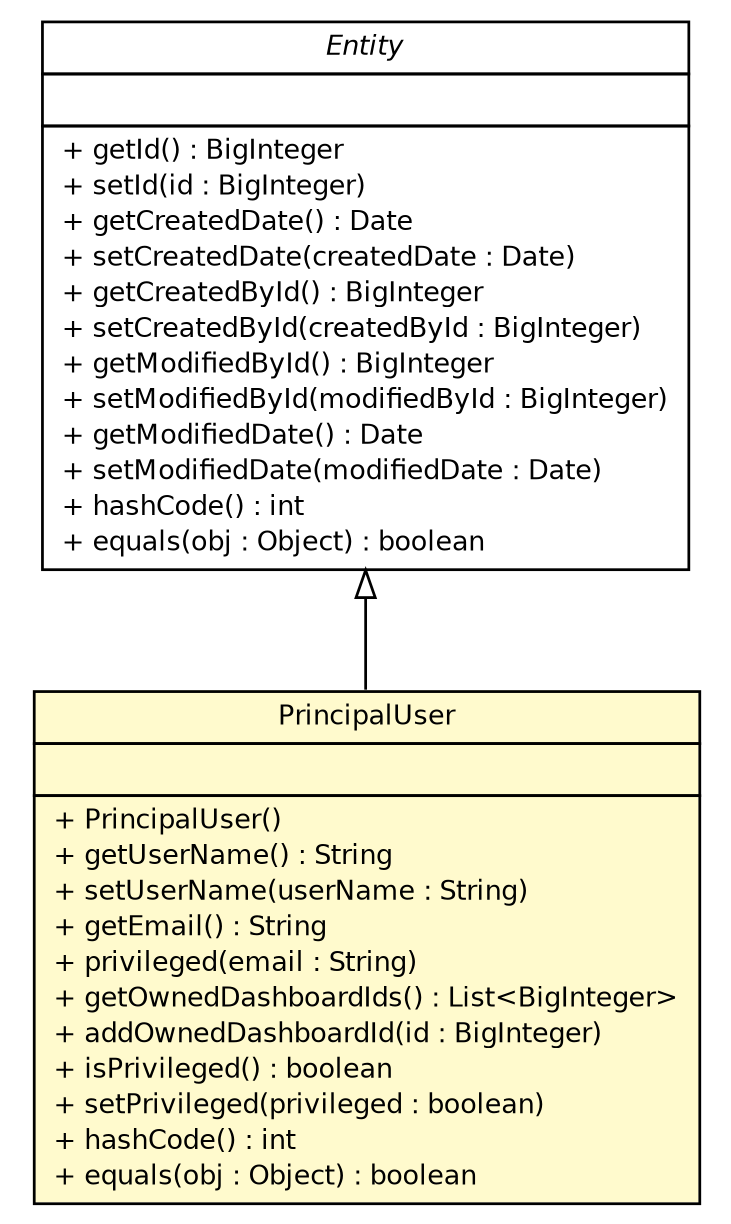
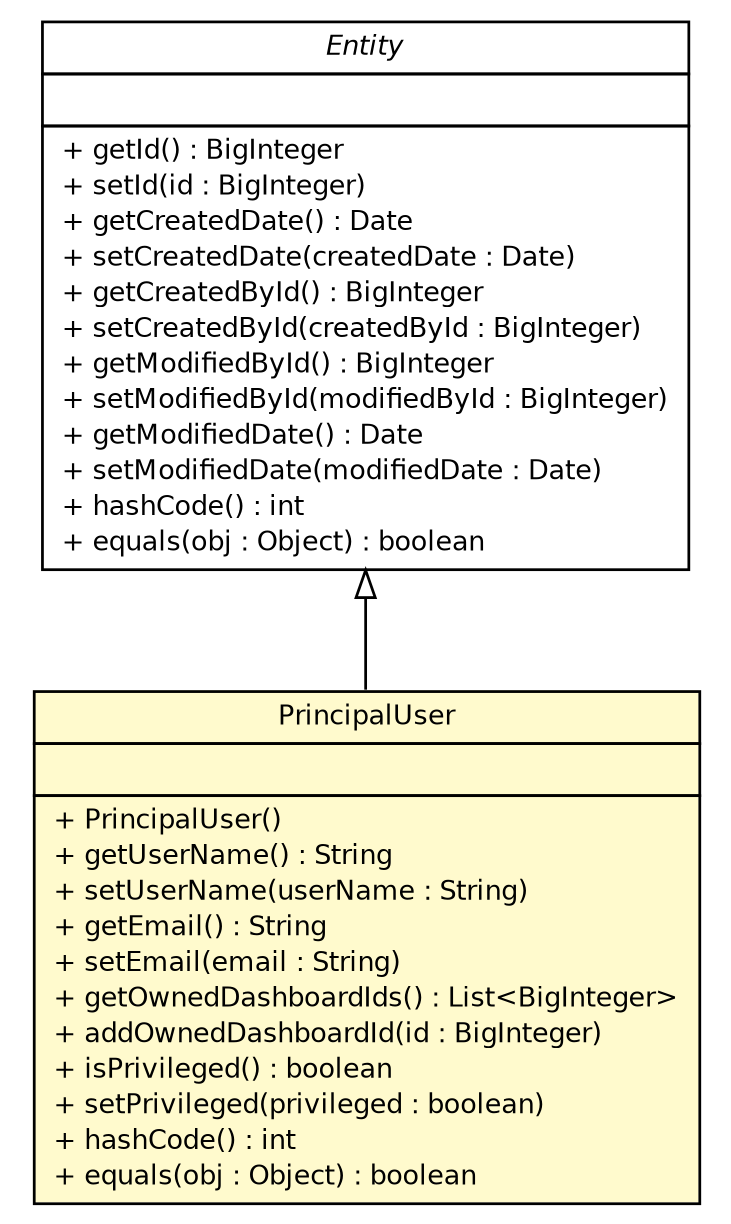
(236, 963) -> (227, 963)
